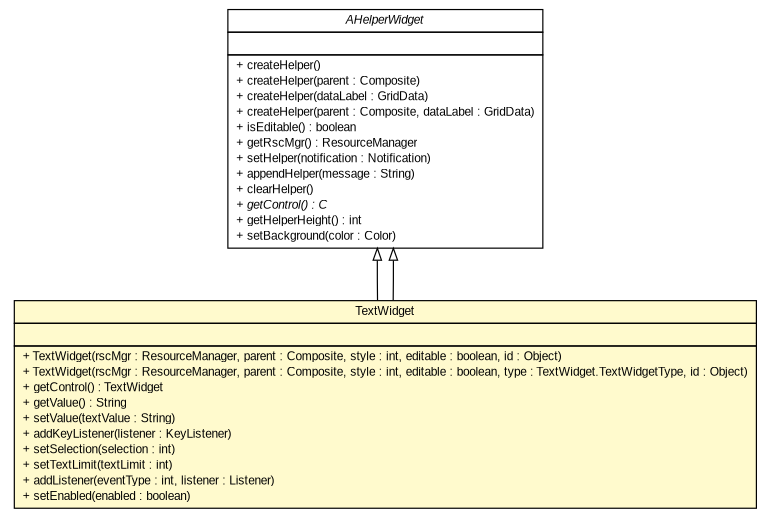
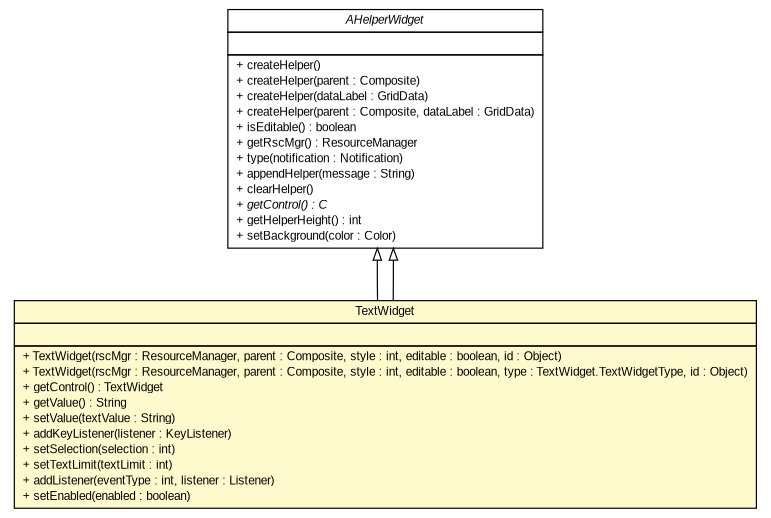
(333, 159) -> (320, 159)
